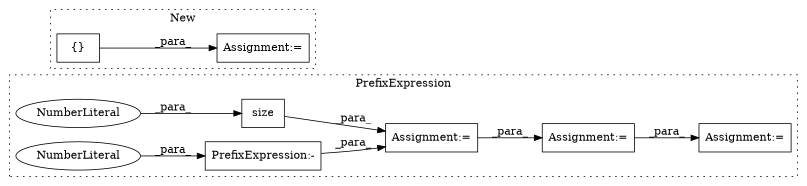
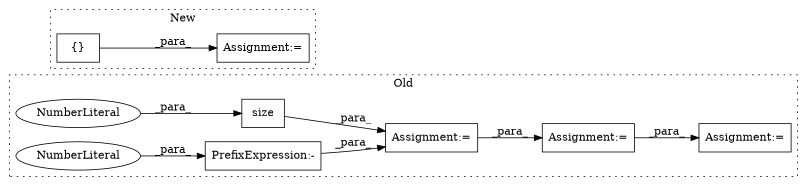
(403, 84) -> (403, 84)
